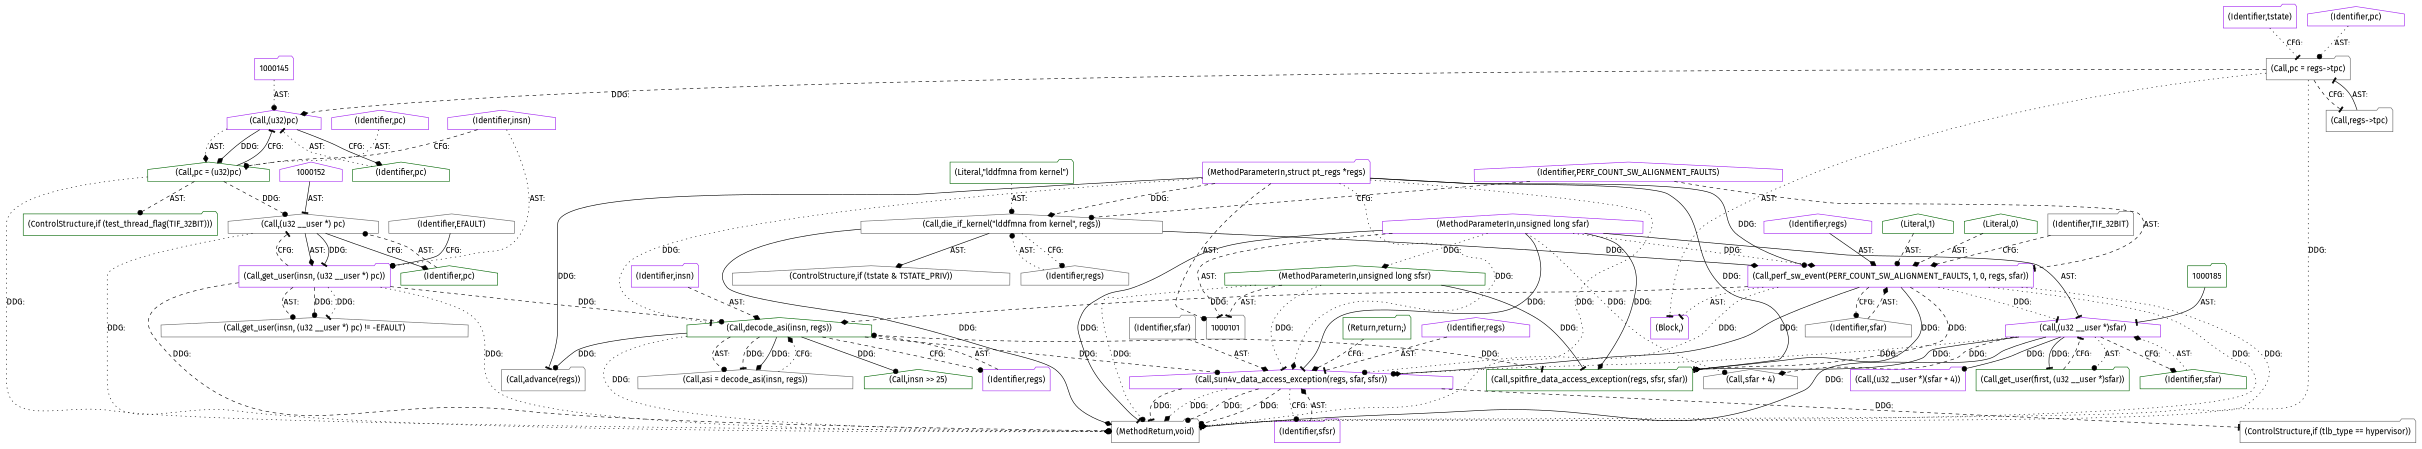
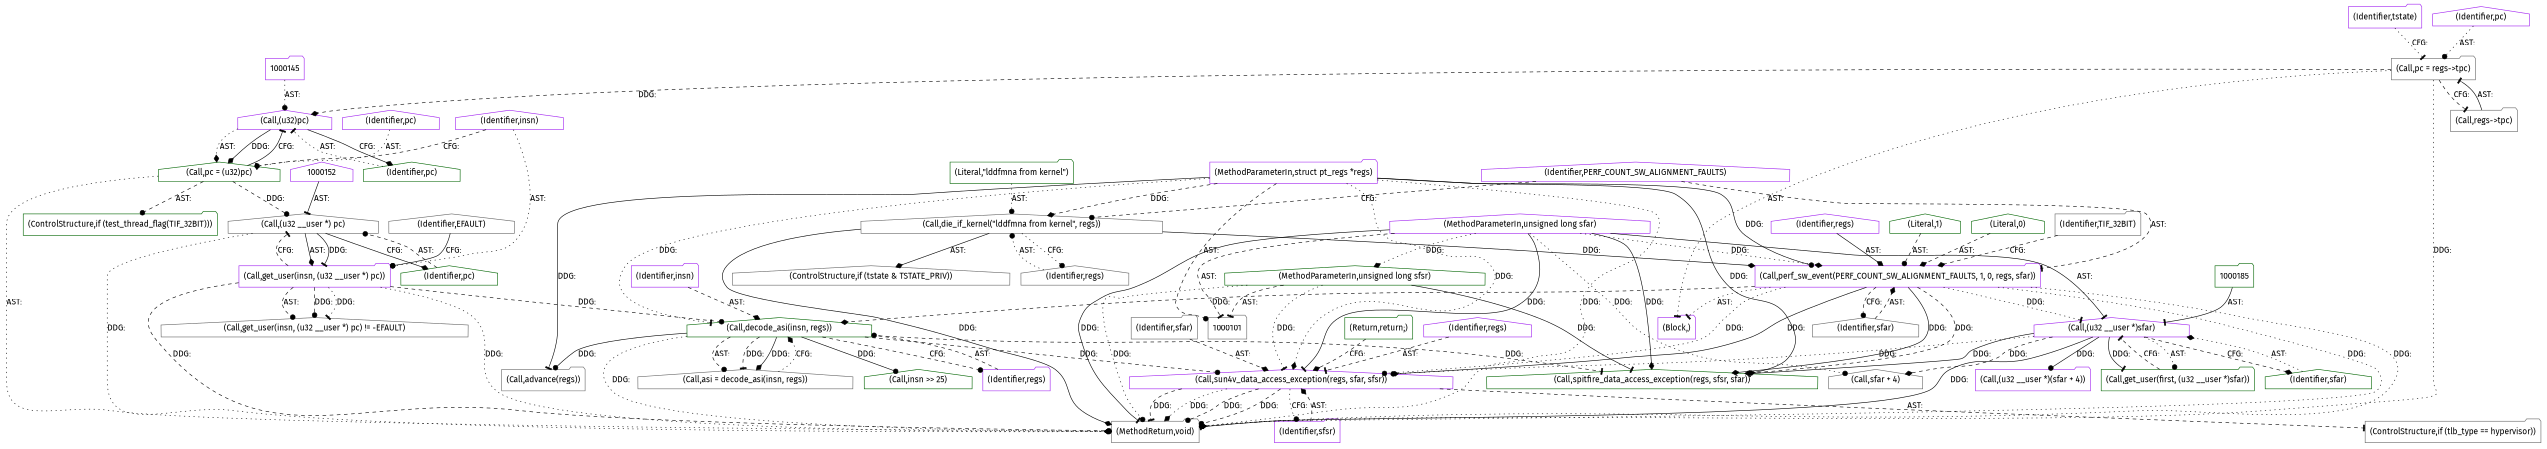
(17, 302) -> (15, 302)
(1590, 380) -> (1652, 380)
(1885, 406) -> (1916, 406)
